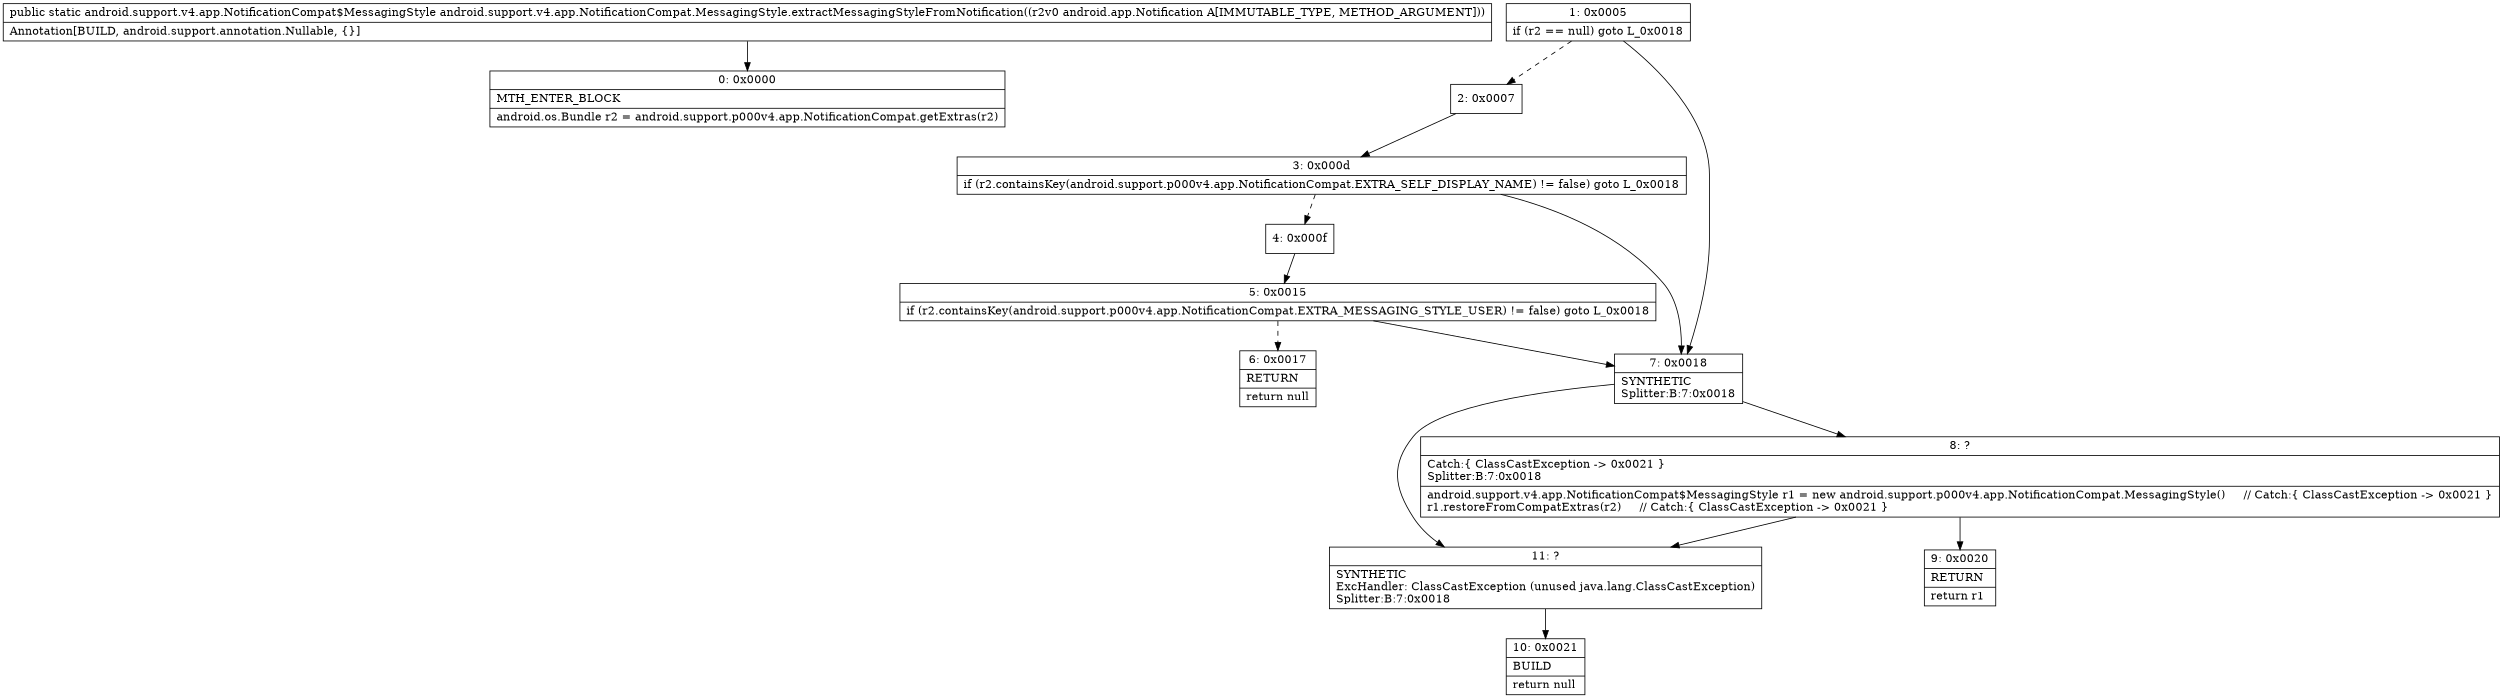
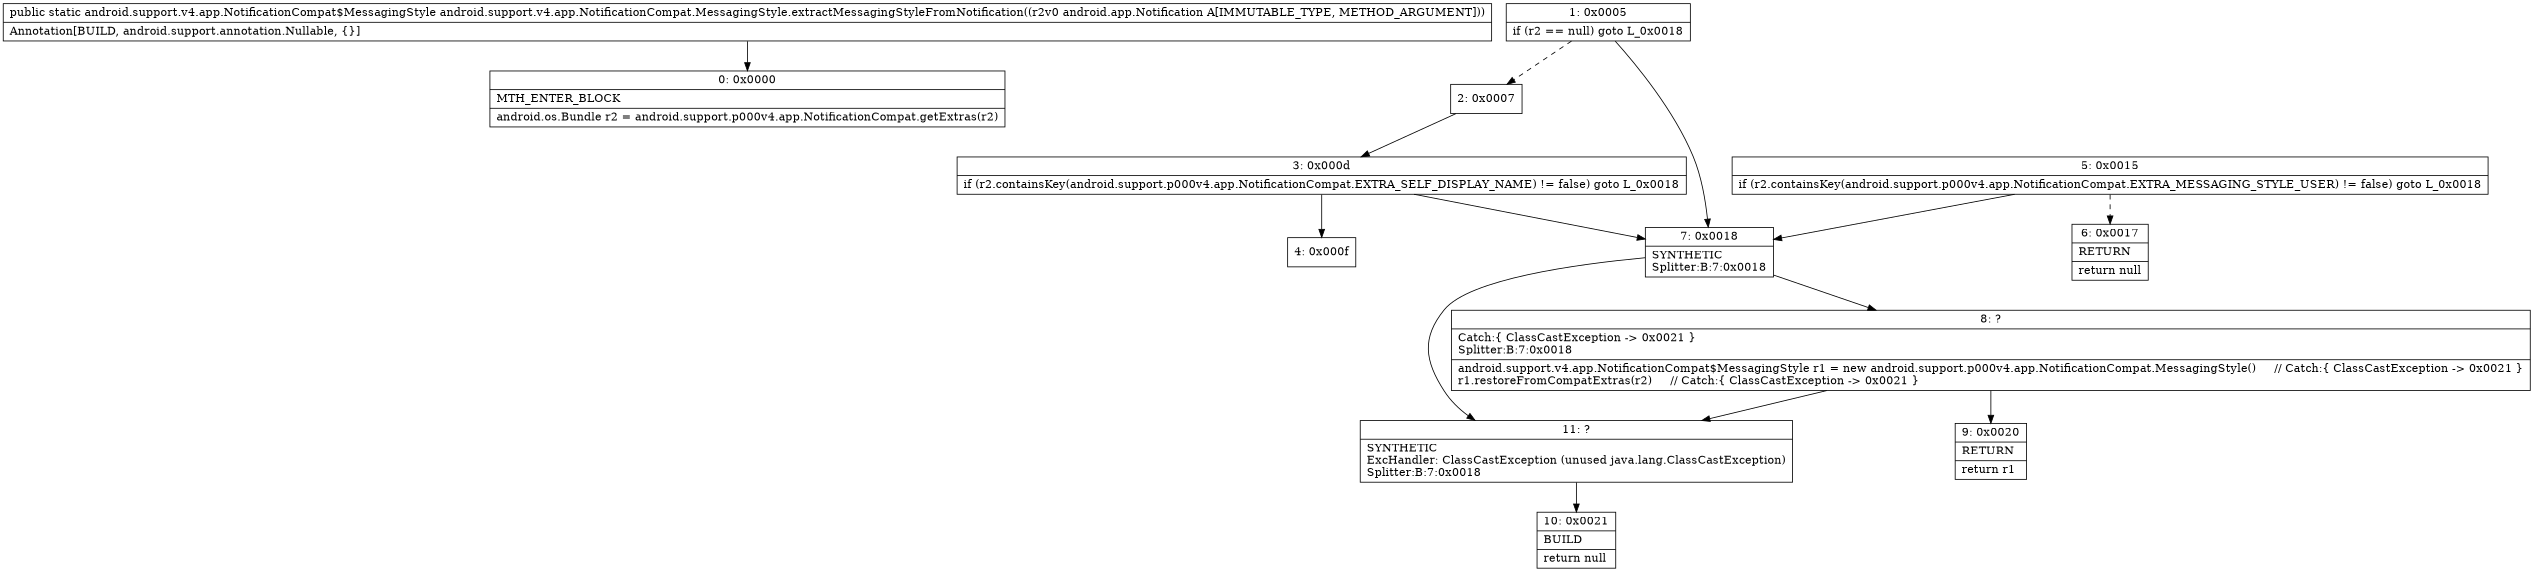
(1311, 205) -> (1322, 212)
(1291, 265) -> none
